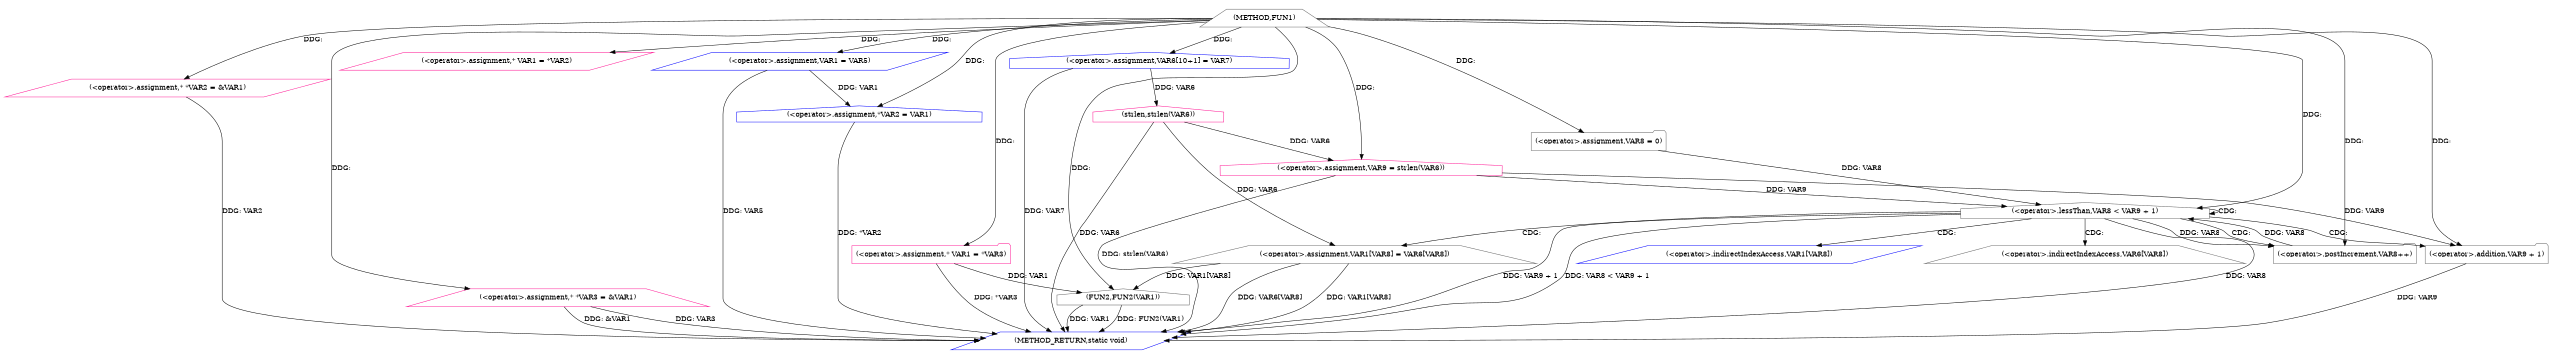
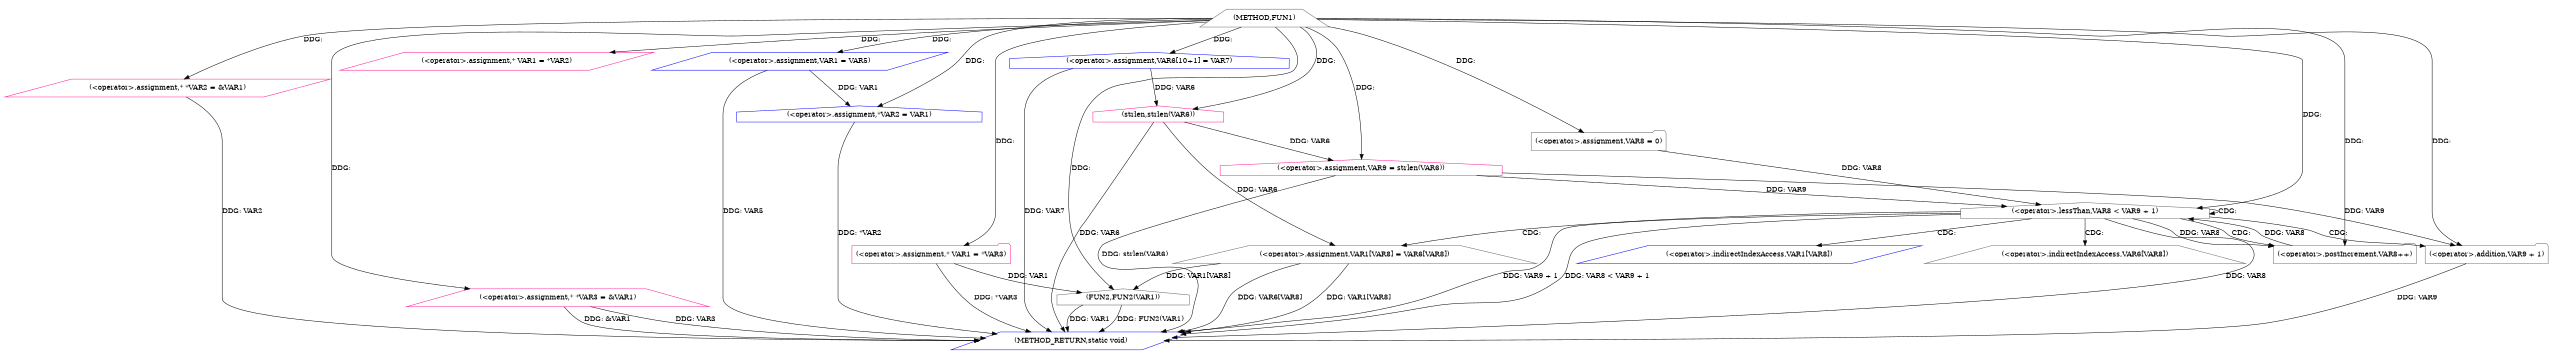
none -> (1281, 88)
